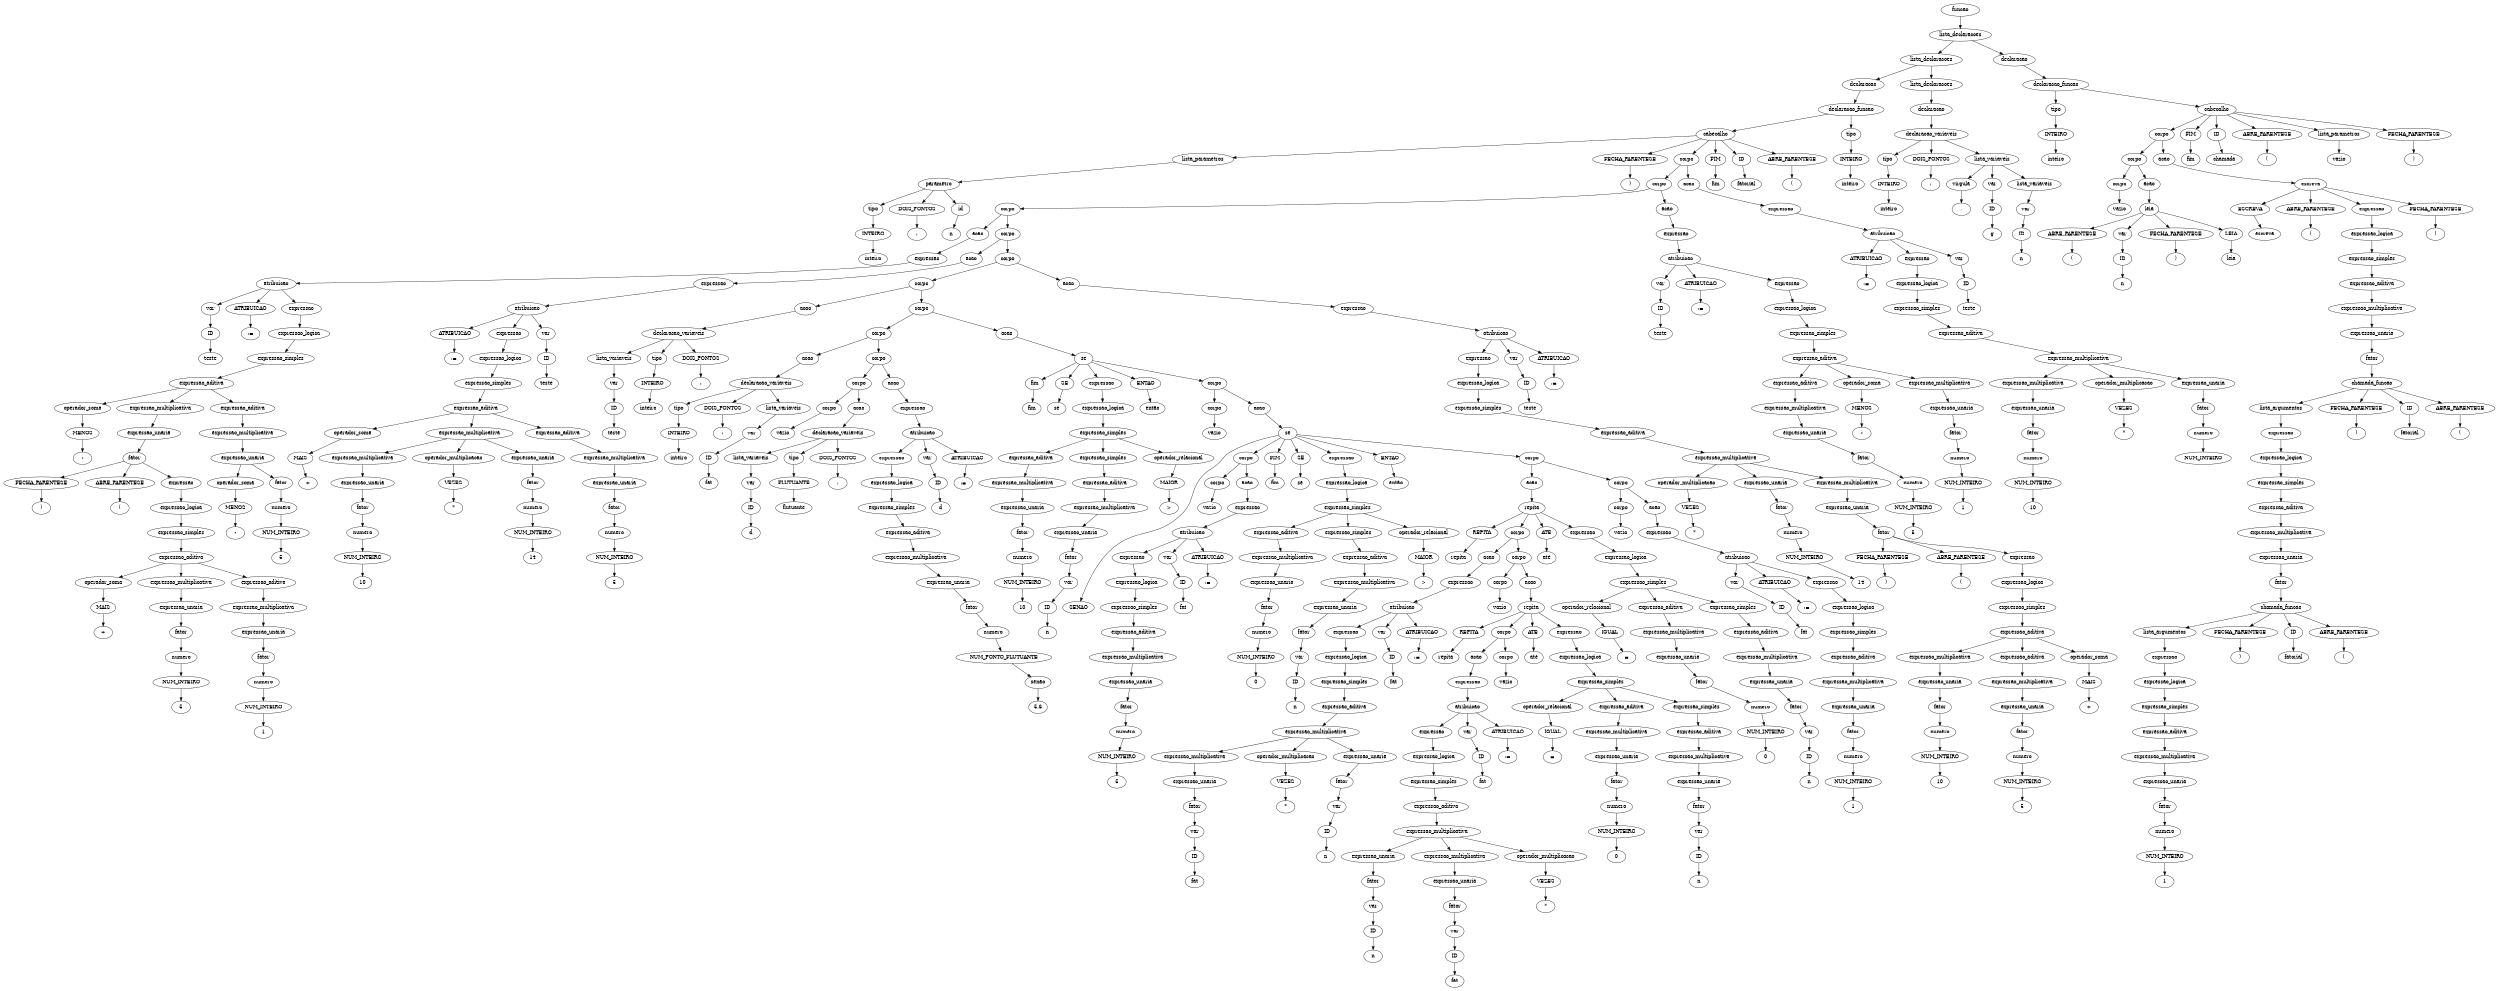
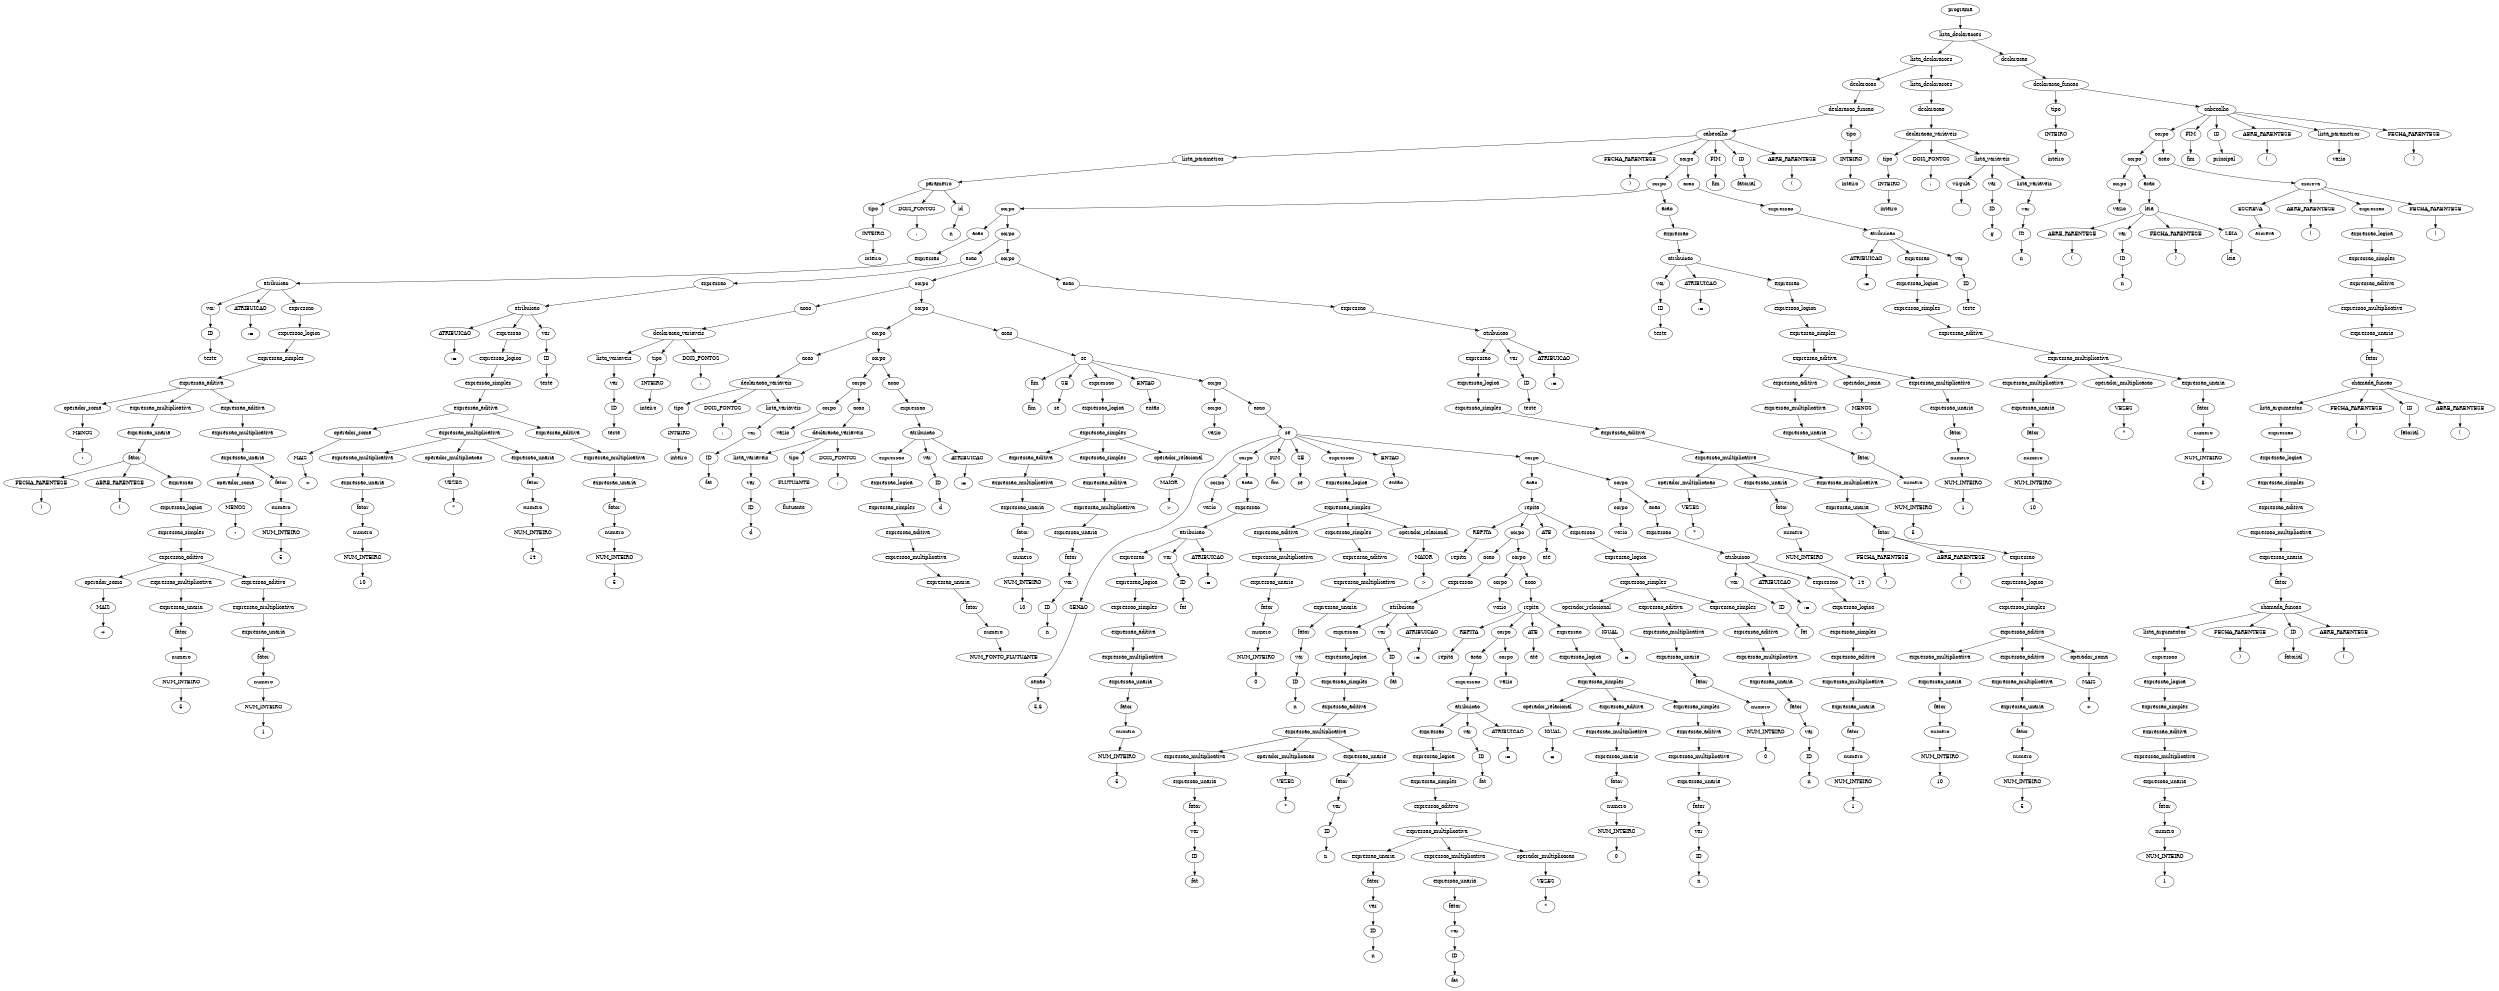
(1960, 10) -> (1960, 10)
(2224, 159) -> (2224, 159)
none -> (2203, 483)
(1020, 669) -> (1064, 646)
